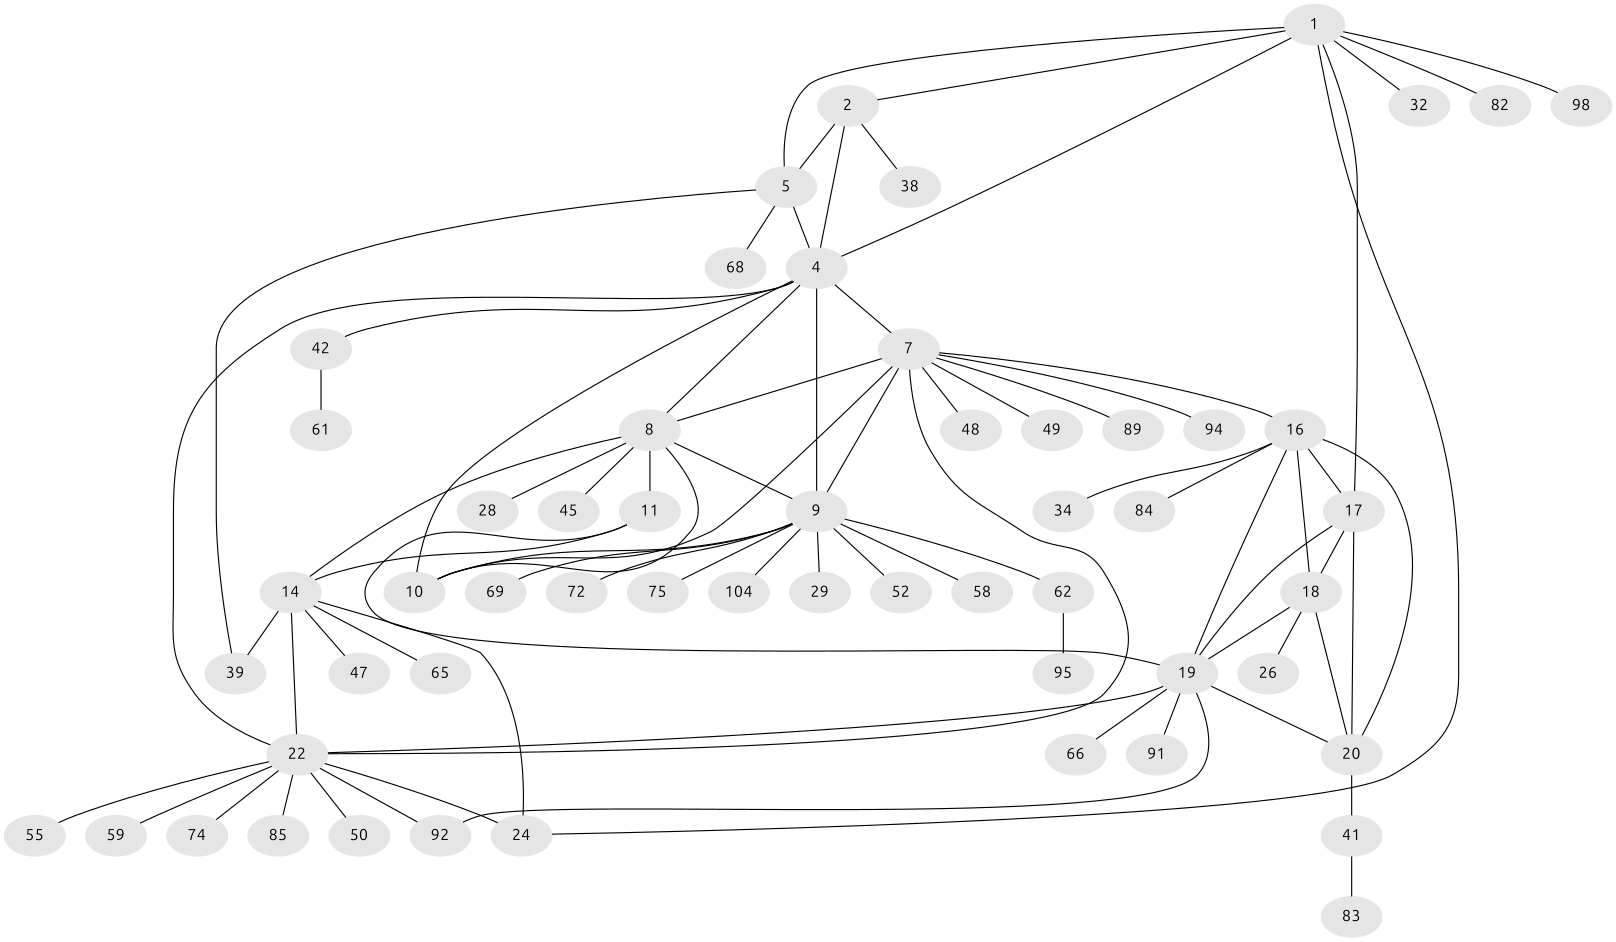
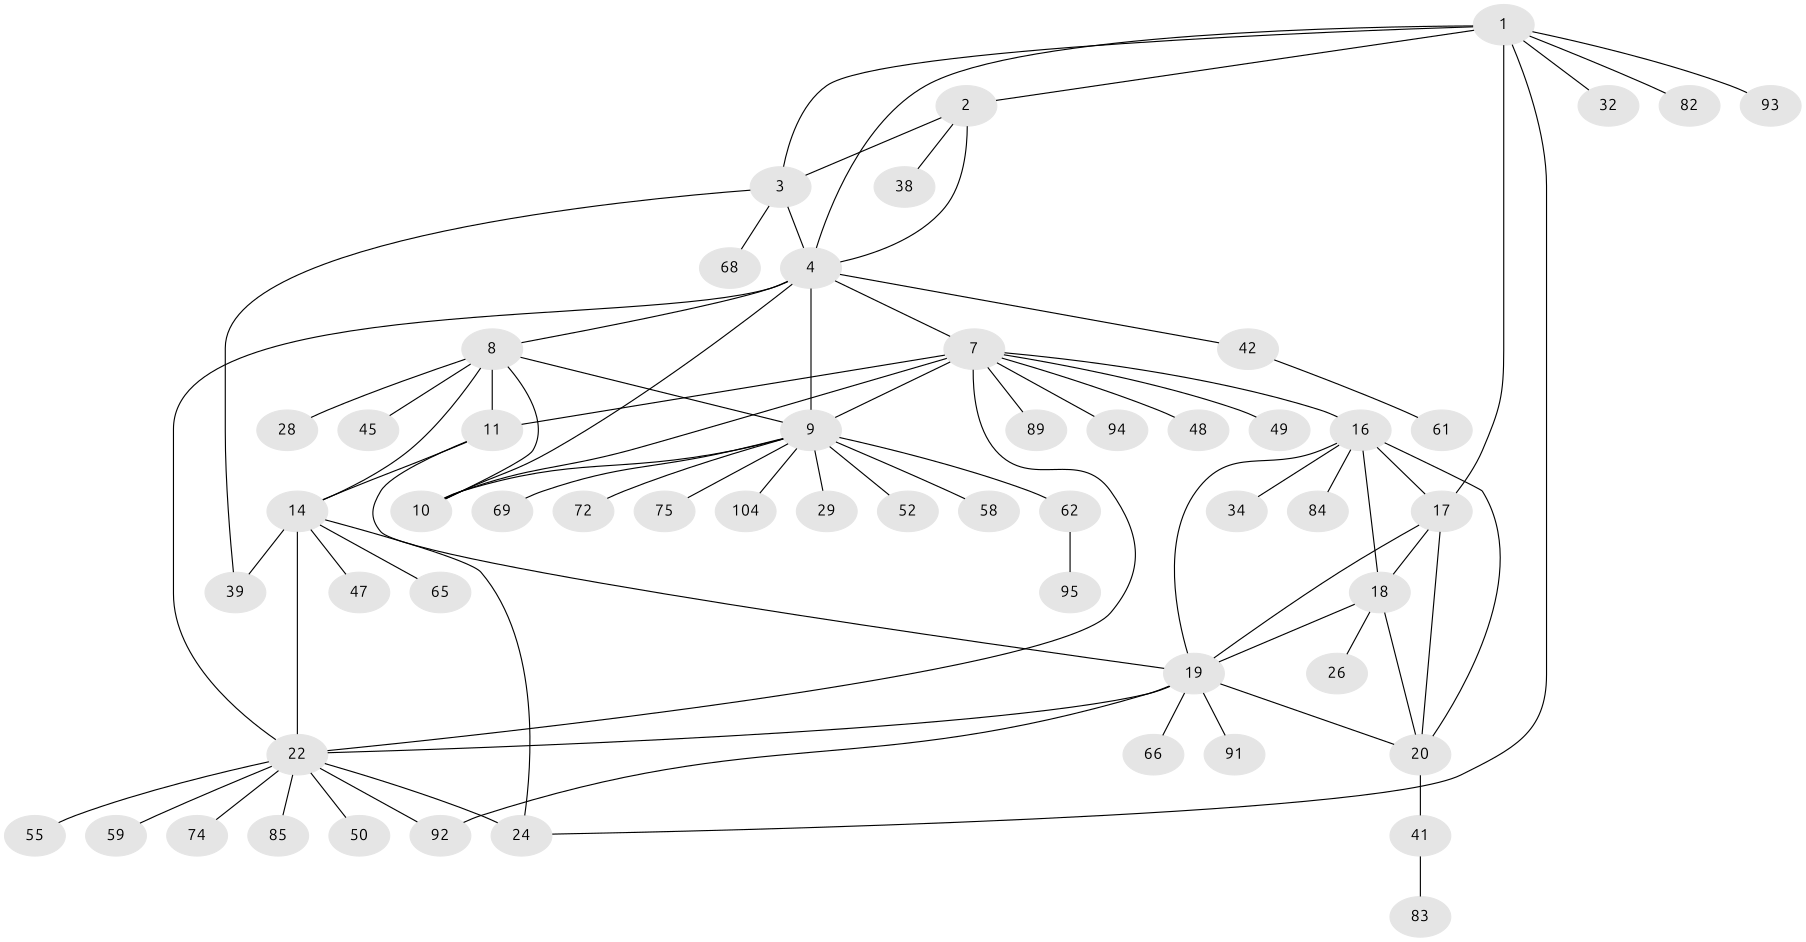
(1581, 106) -> (1771, 106)
(786, 187) -> (781, 187)
(779, 390) -> (733, 390)
